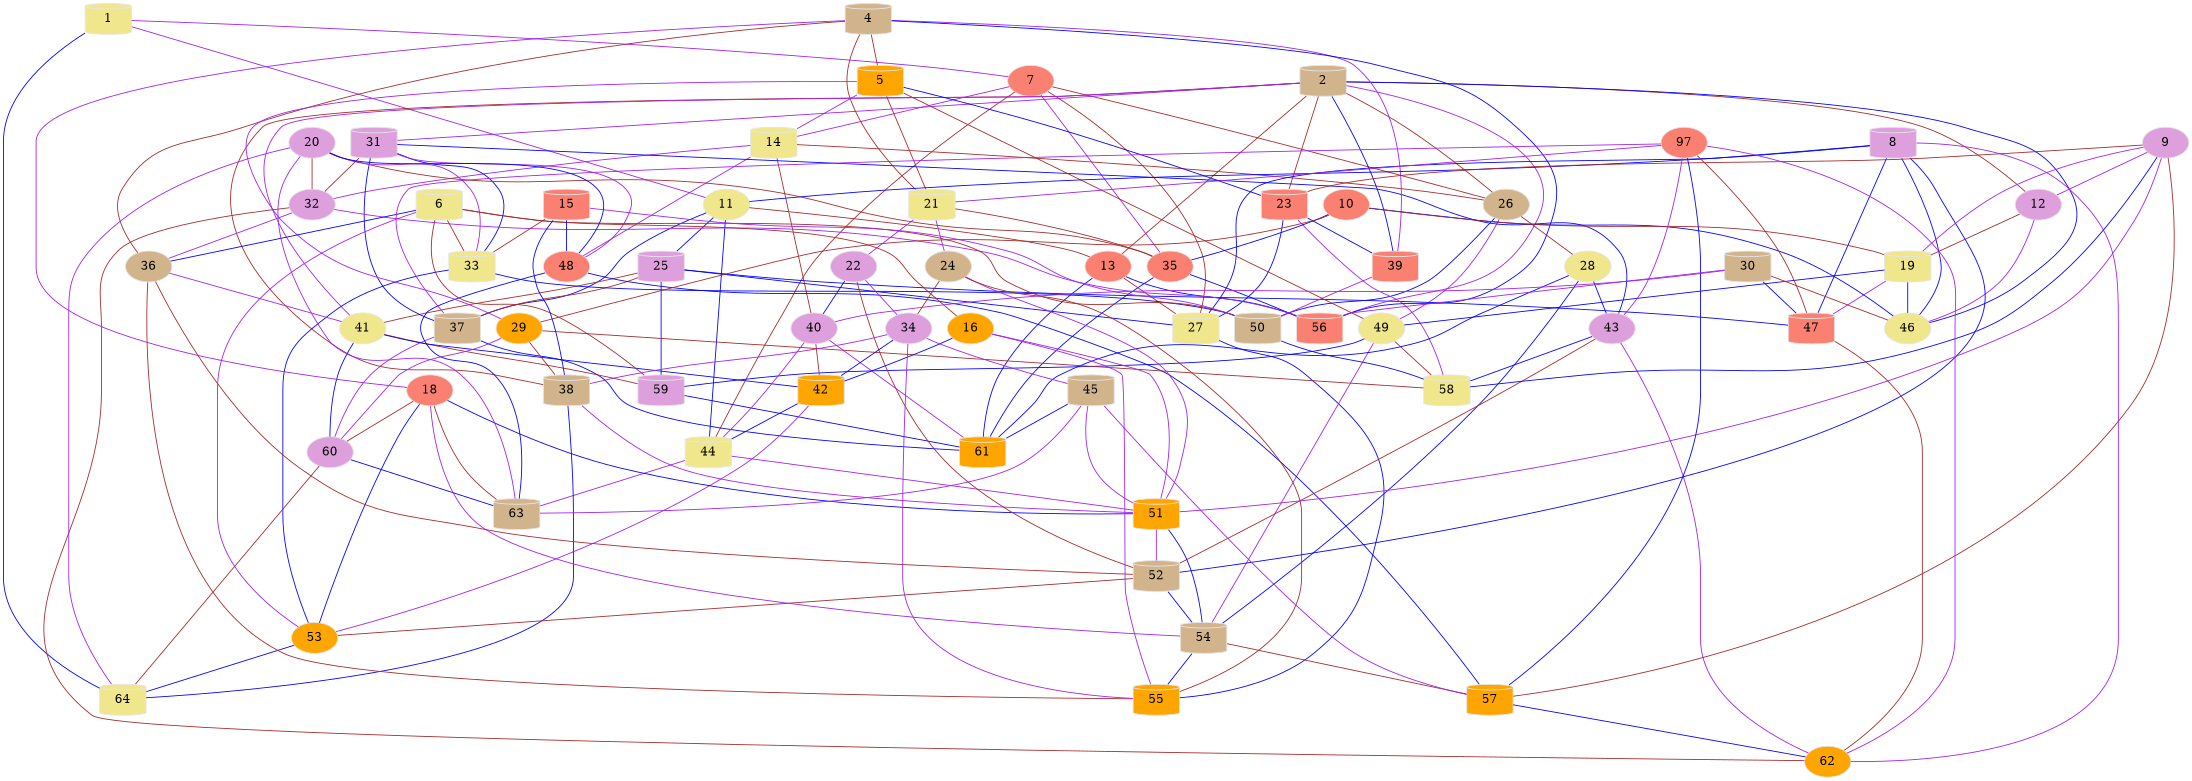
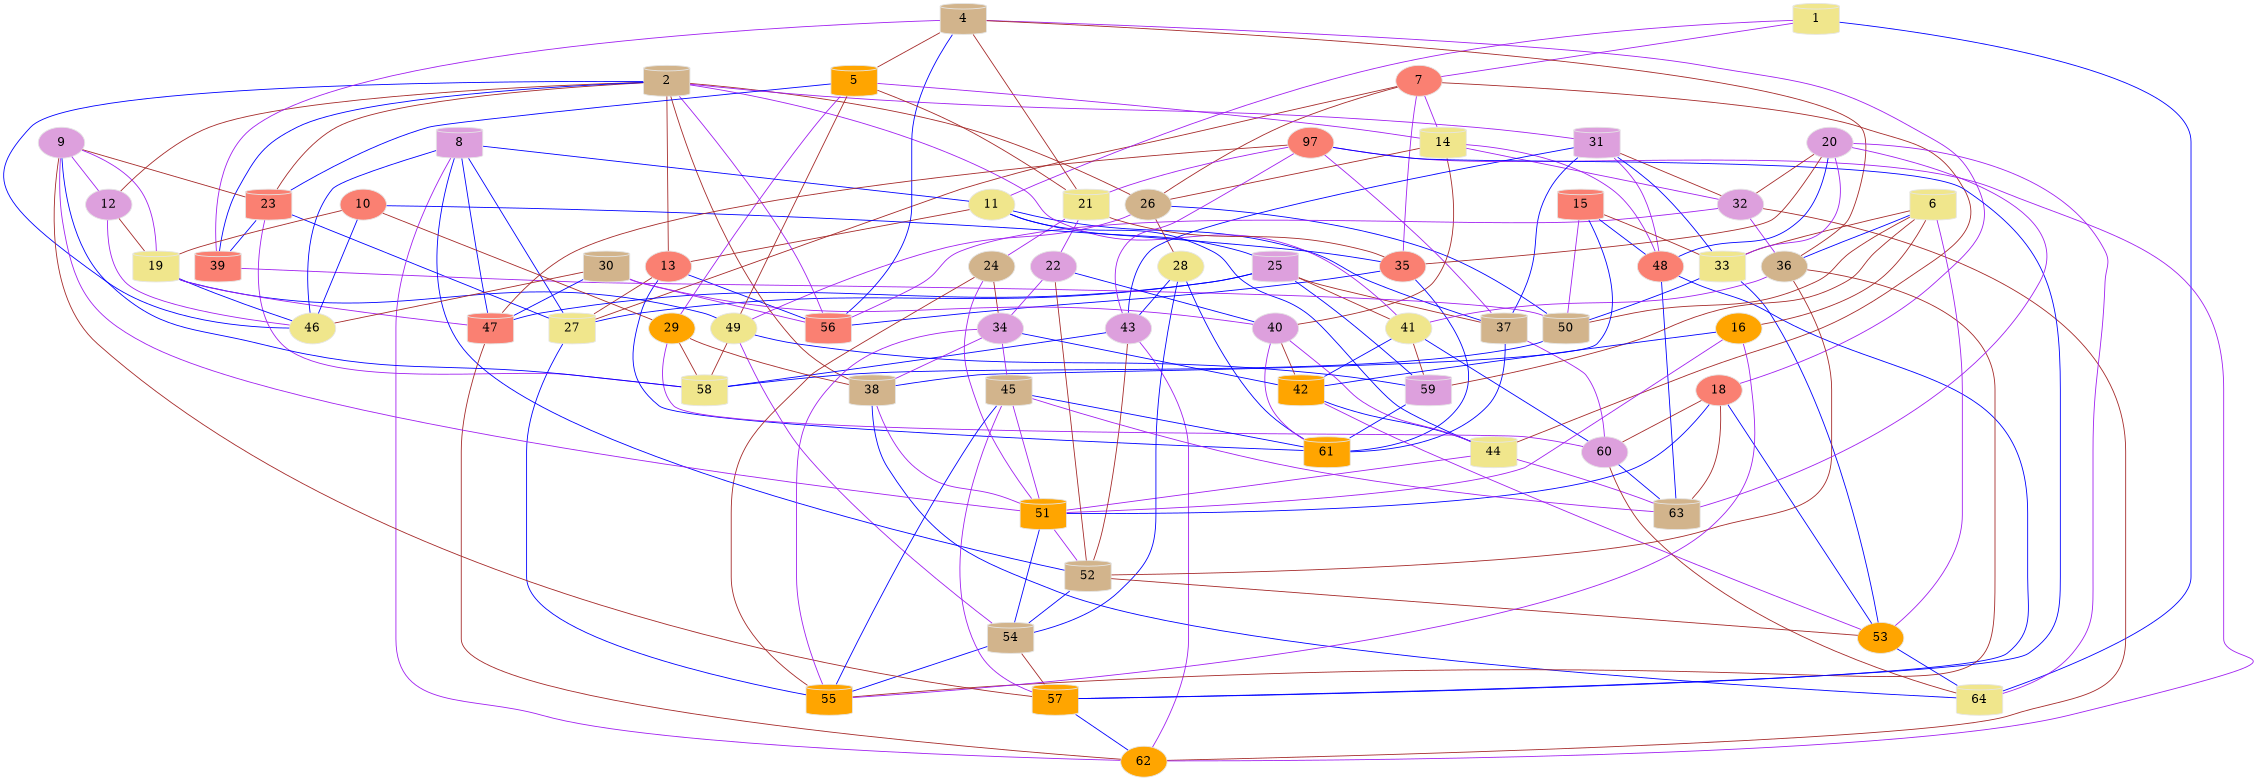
none -> (911, 542)
(759, 599) -> none
